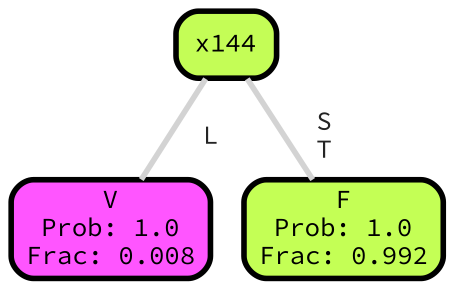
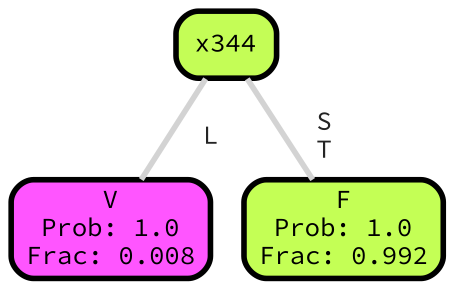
(226, 45) -> (226, 45)
